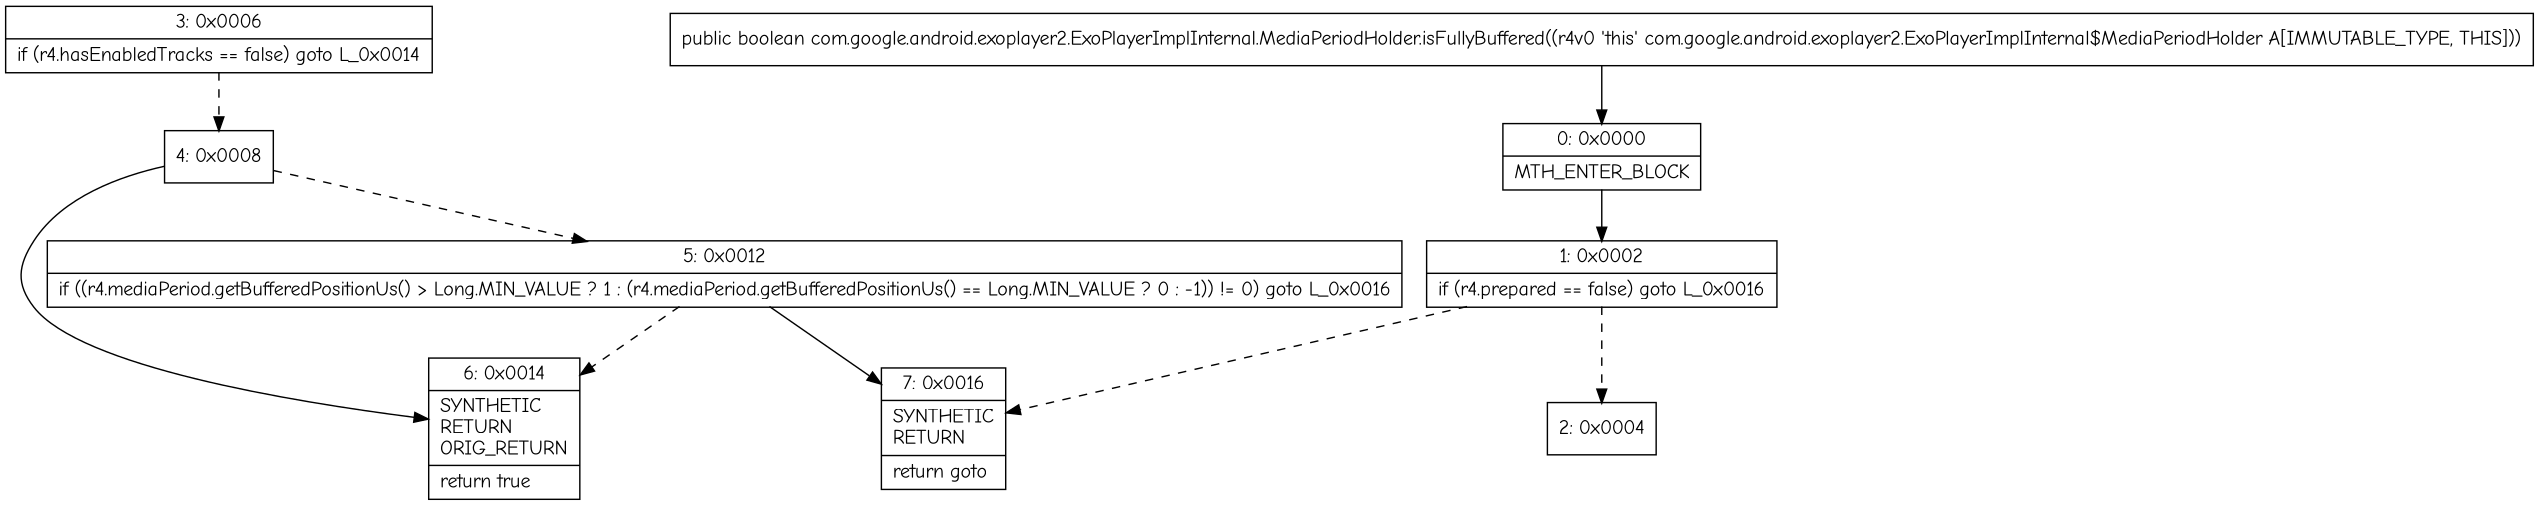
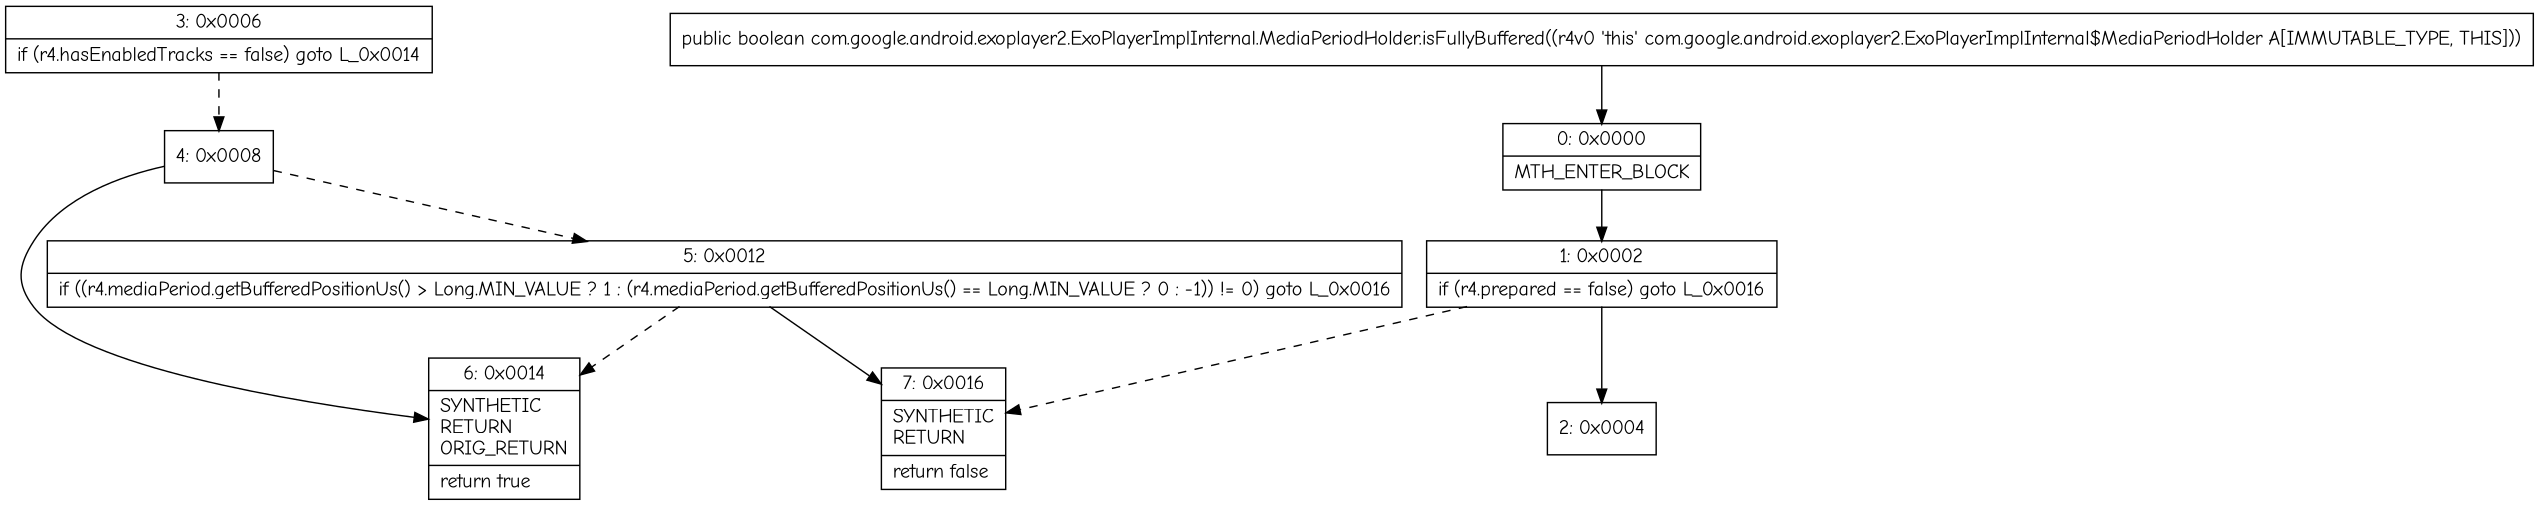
(1602, 348) -> (1602, 348)
(940, 472) -> (941, 472)
